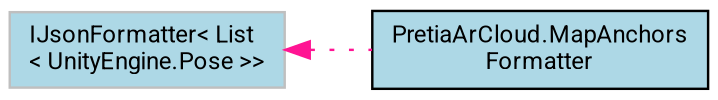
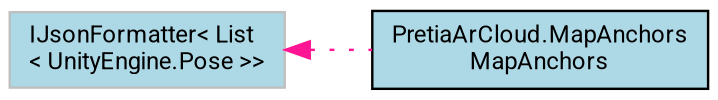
(540, 50) -> (540, 50)
